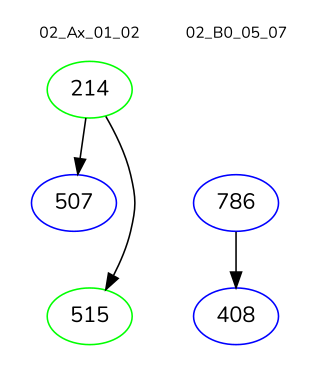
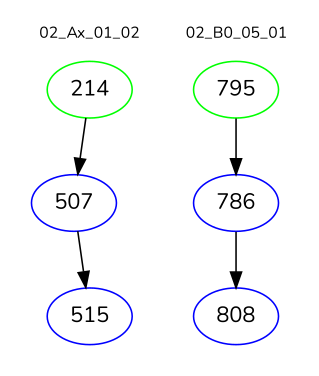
(237, 34) -> (237, 34)
none -> (236, 90)
(134, 195) -> (81, 251)
(90, 316) -> (90, 316)
(236, 316) -> (236, 316)
